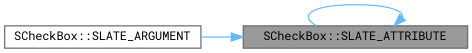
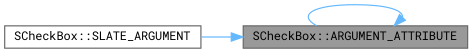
(355, 37) -> (355, 37)
